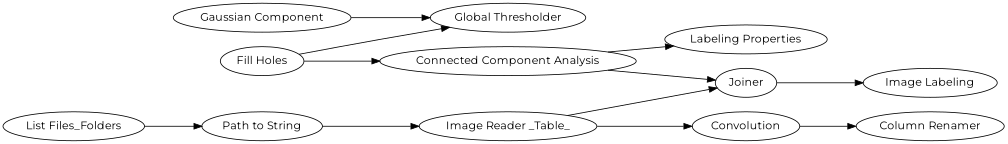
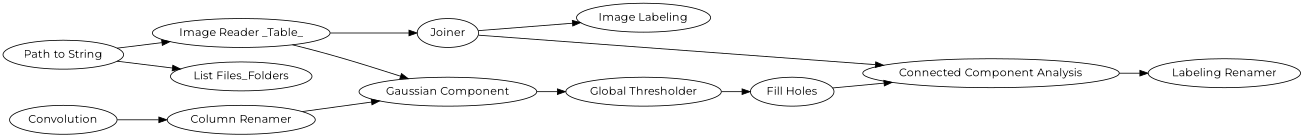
(746, 39) -> (1224, 73)
(370, 41) -> (732, 92)
(658, 75) -> (677, 50)
none -> (337, 107)
(169, 126) -> (145, 65)
(640, 126) -> (347, 60)
